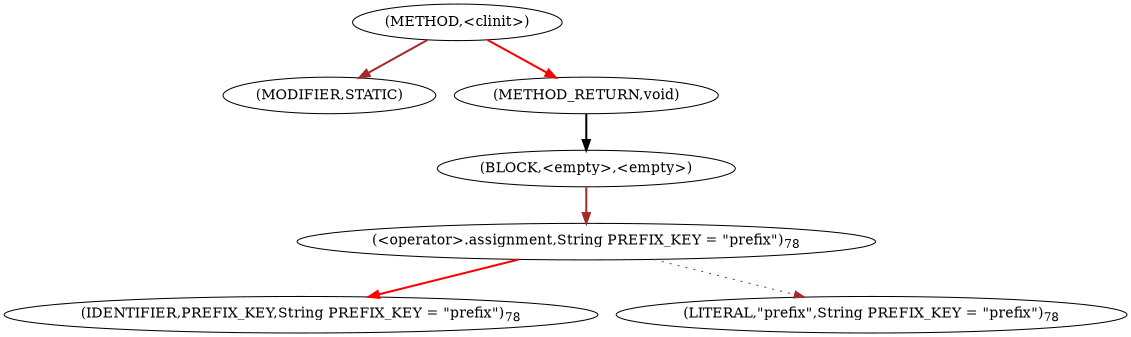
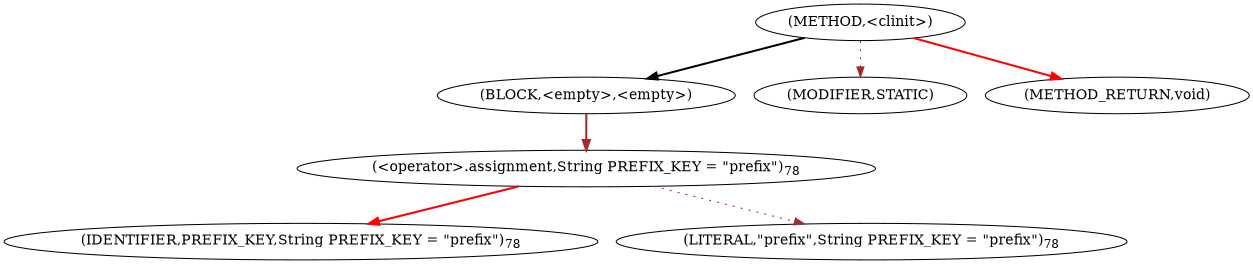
(398, 56) -> (860, 54)
(586, 127) -> (731, 57)
